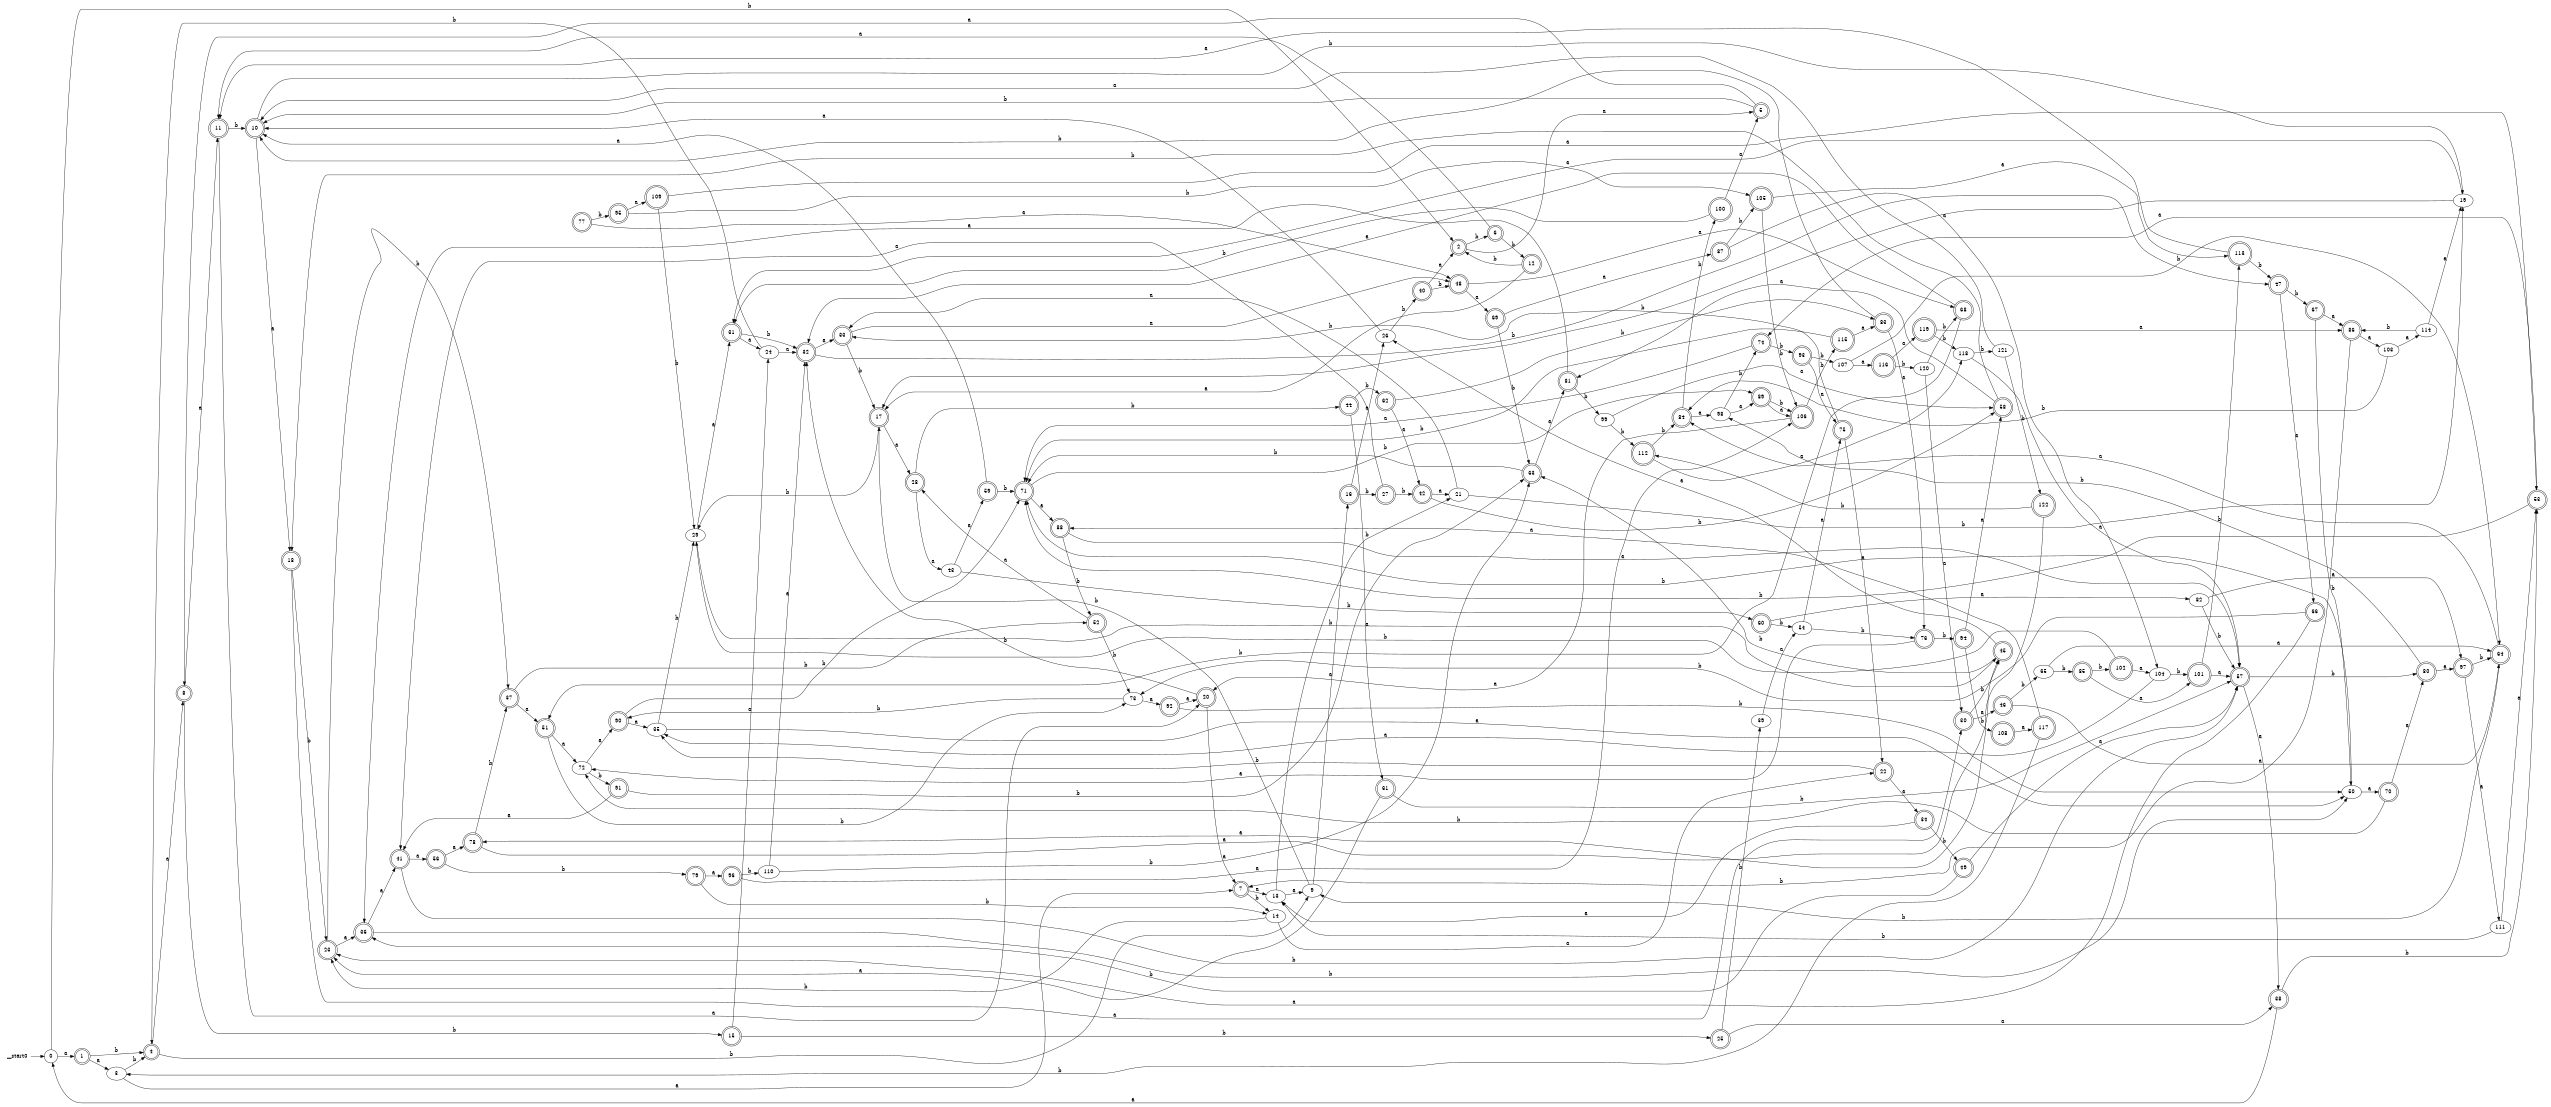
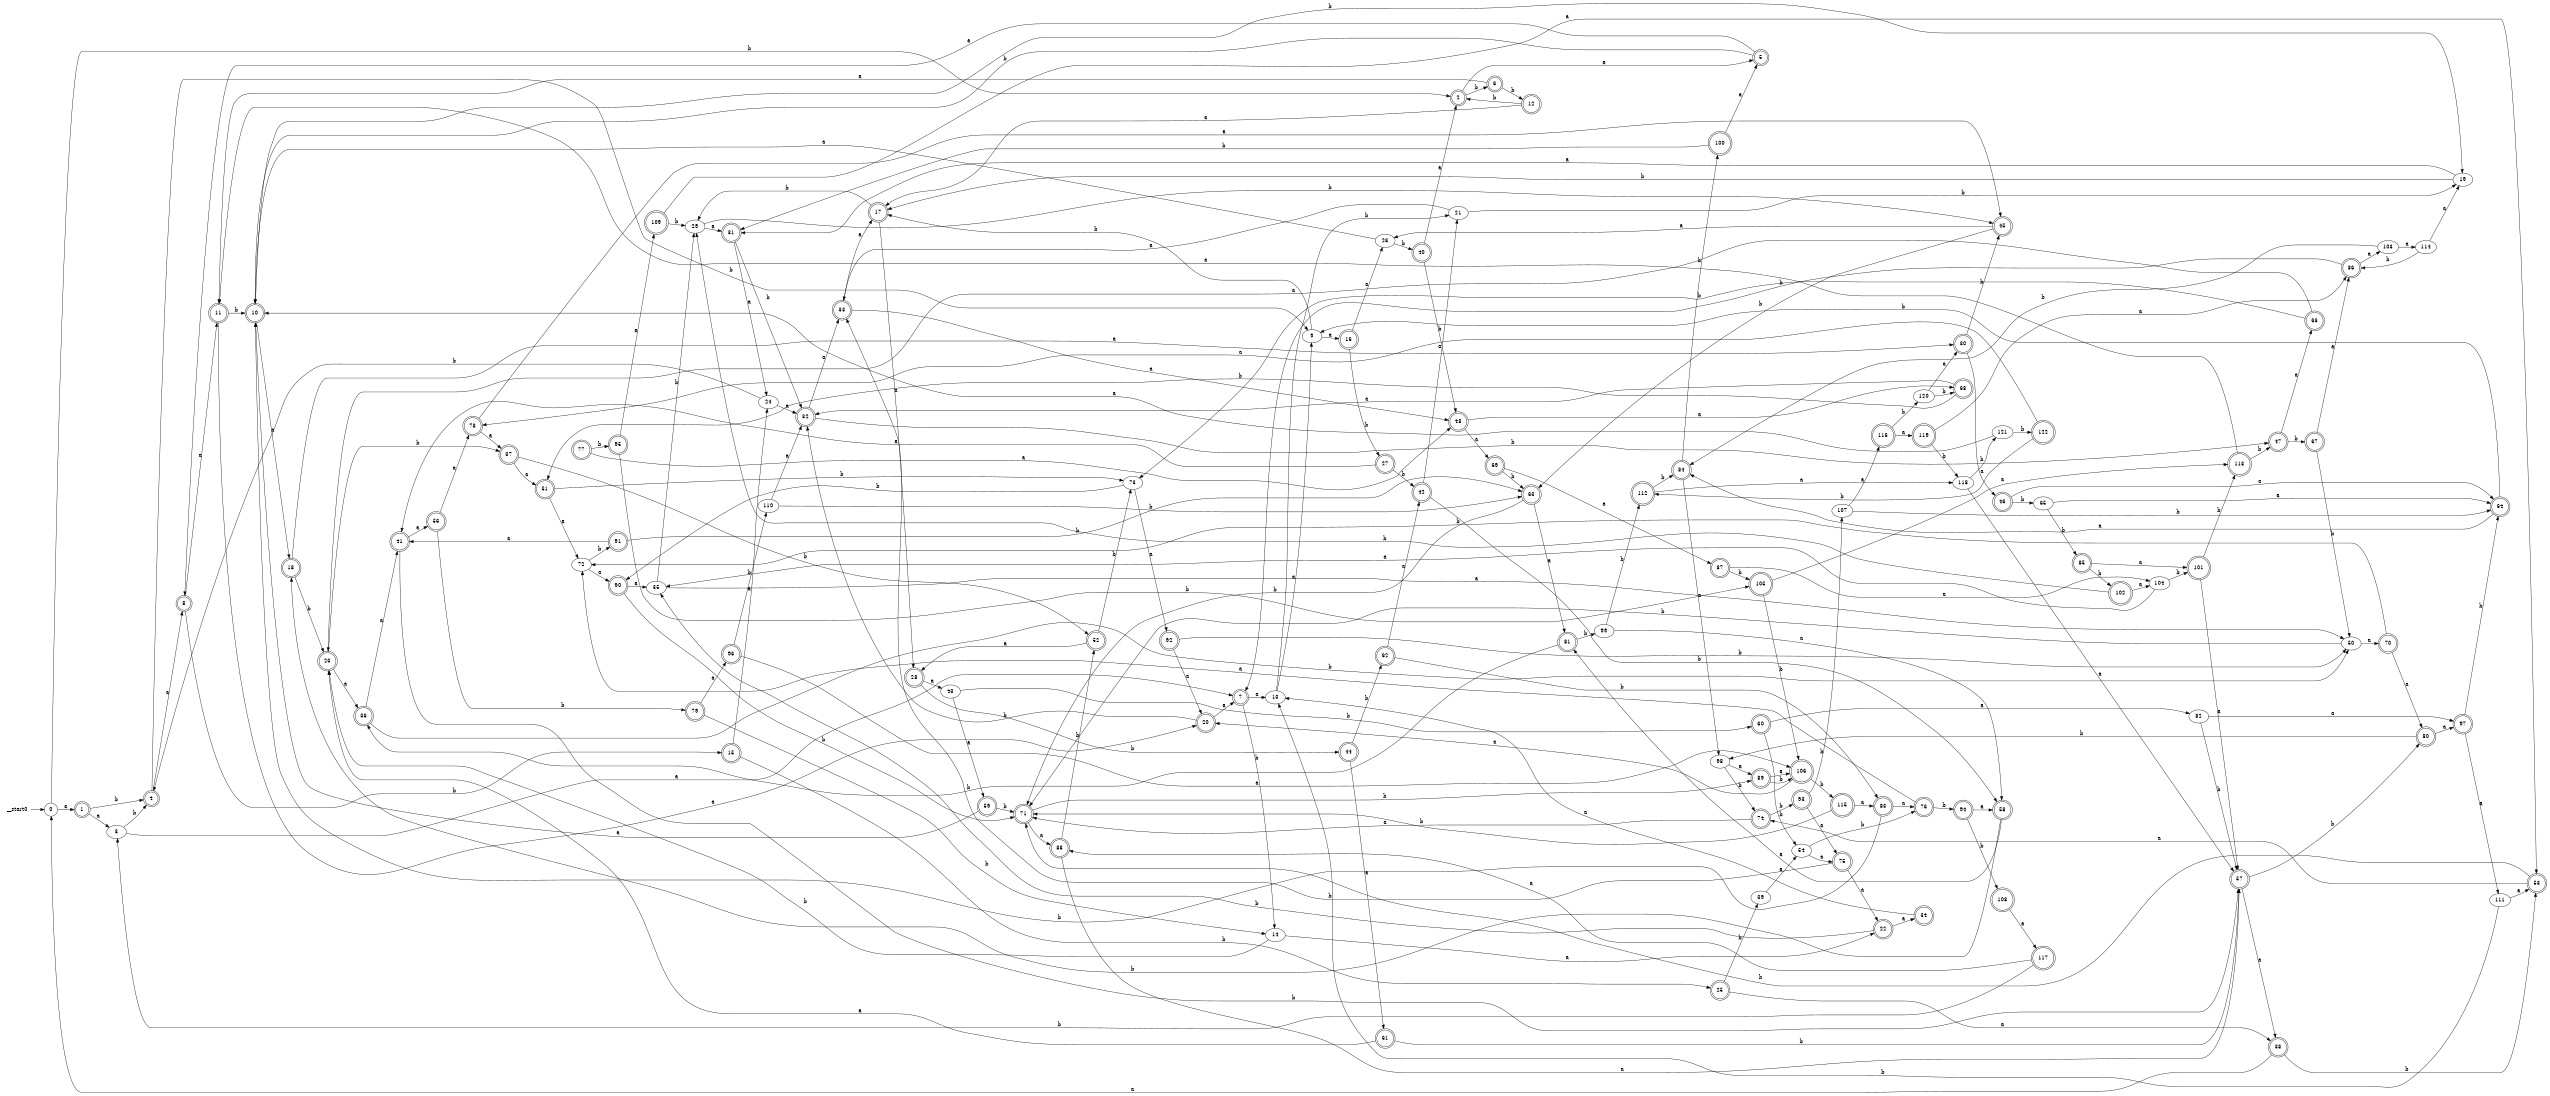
(969, 226) -> (969, 788)
(861, 371) -> (860, 235)
(491, 764) -> (491, 436)
(1964, 868) -> none
